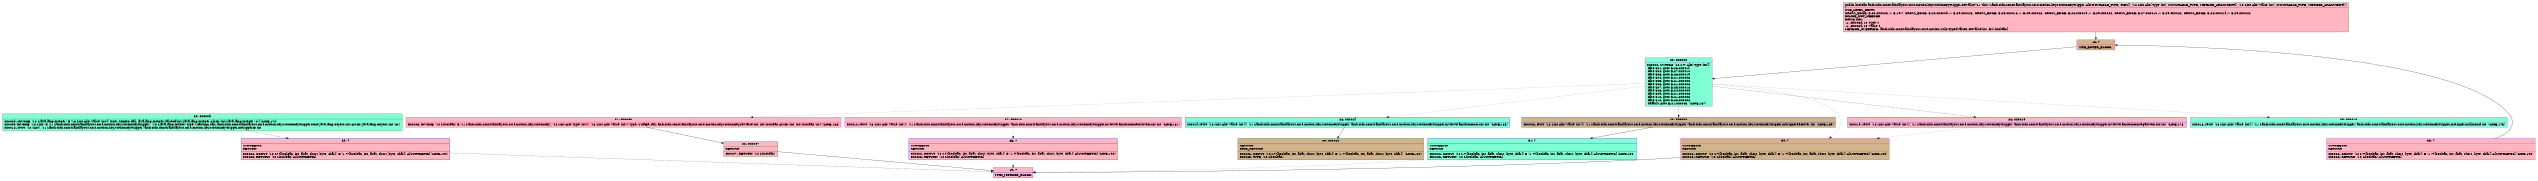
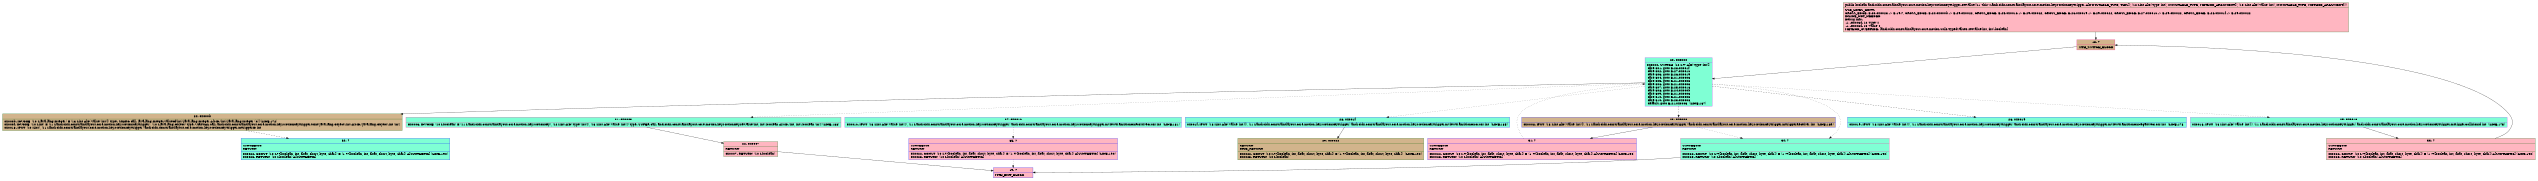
(2095, 47) -> (2096, 47)
none -> (1024, 97)
(202, 122) -> (202, 122)
(623, 122) -> (623, 122)
(1013, 122) -> (1013, 122)
(2017, 122) -> (2017, 122)
none -> (2380, 132)
(1927, 133) -> (1719, 133)
(345, 149) -> (345, 149)
(1532, 149) -> (1532, 149)
(1785, 149) -> (1785, 149)
(2431, 149) -> (2431, 149)
(1262, 157) -> (1265, 157)
(721, 162) -> none
(1232, 169) -> (1570, 94)
(1013, 175) -> (1010, 175)
